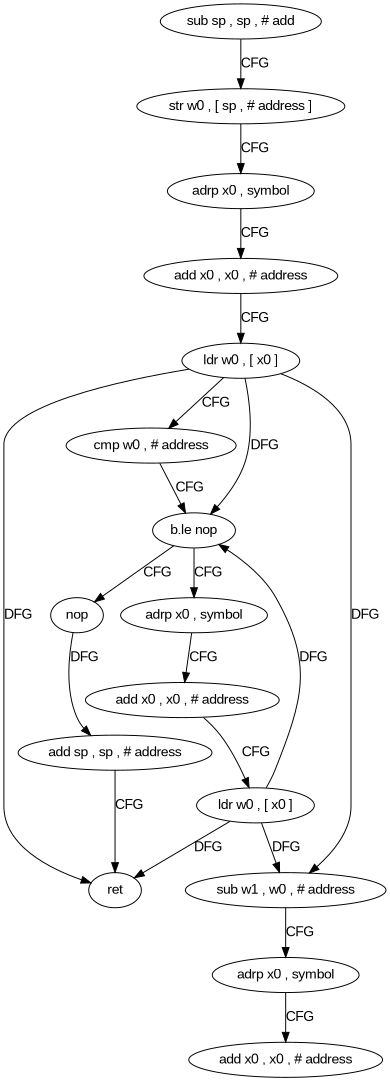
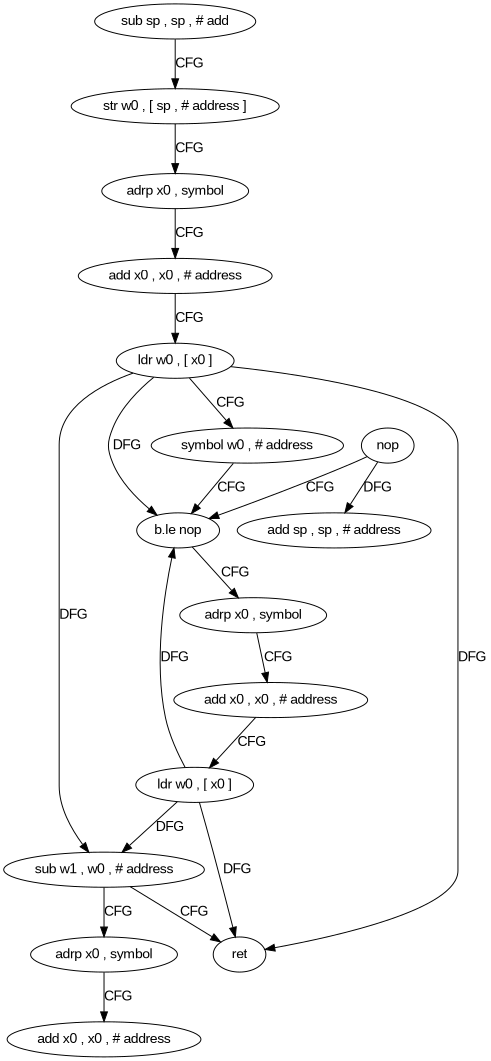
(151, 446) -> (247, 446)
(138, 571) -> (293, 487)
(115, 816) -> (171, 912)
